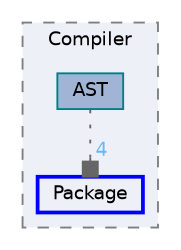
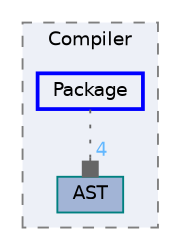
(90, 134) -> (90, 134)
